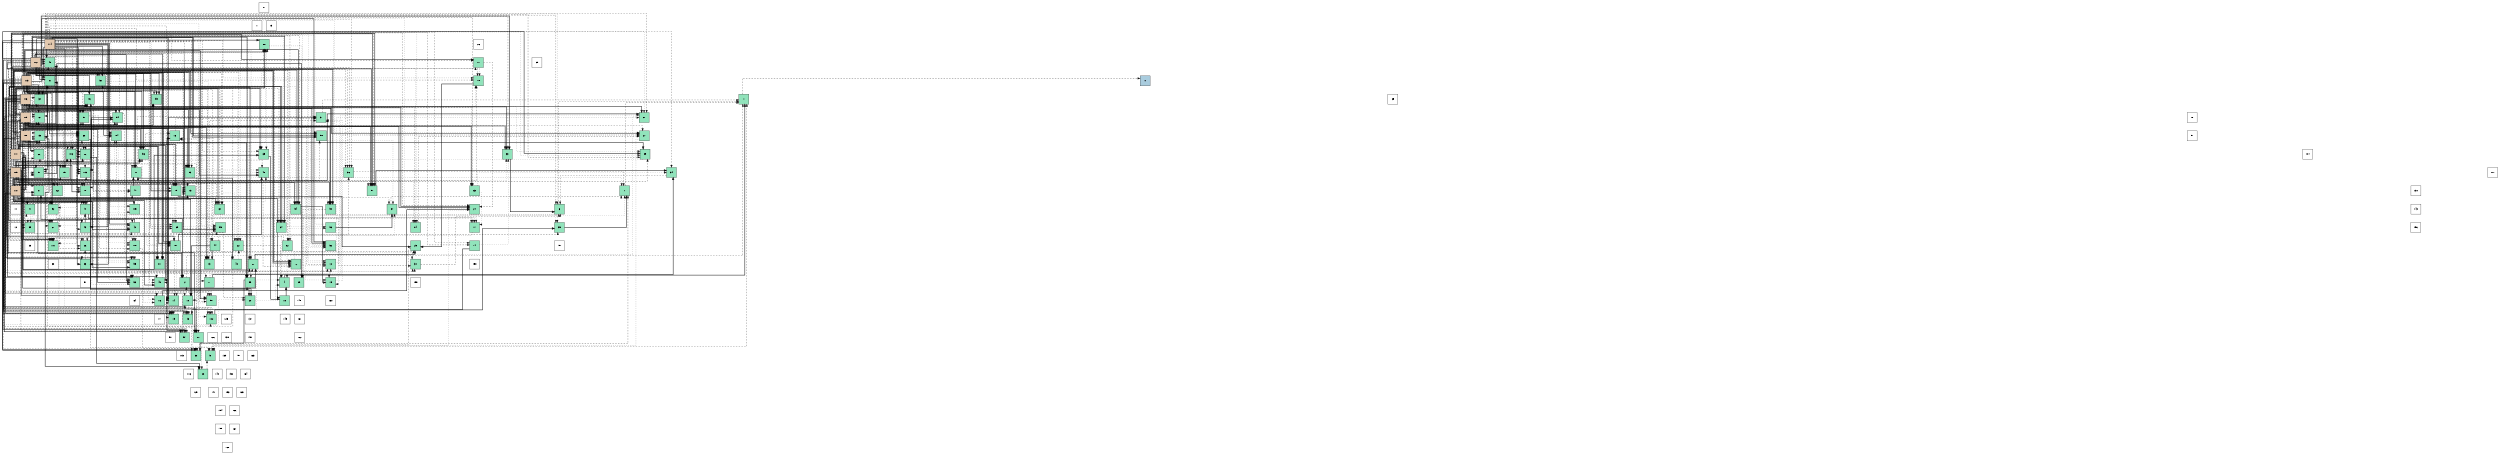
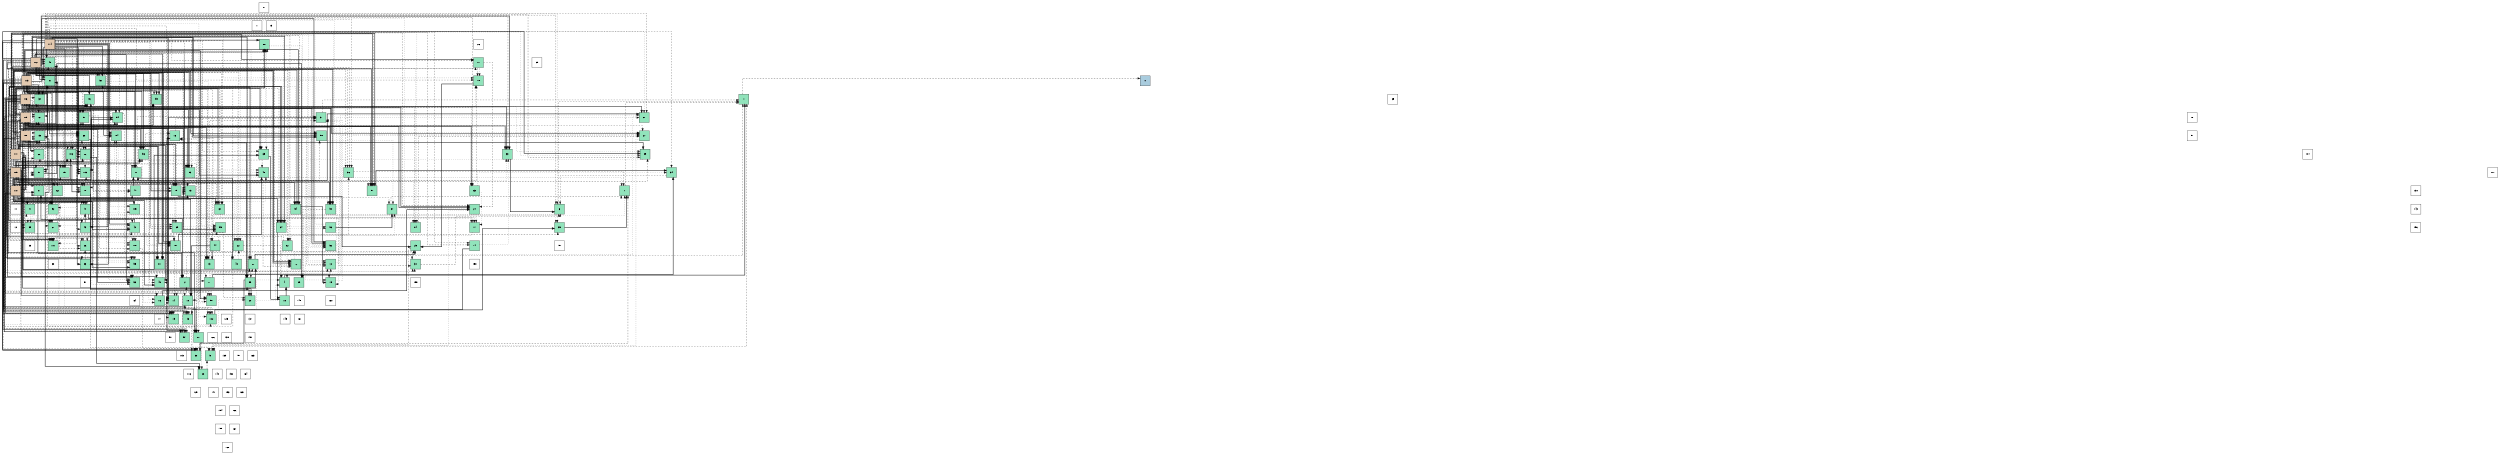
(300, 337) -> none
